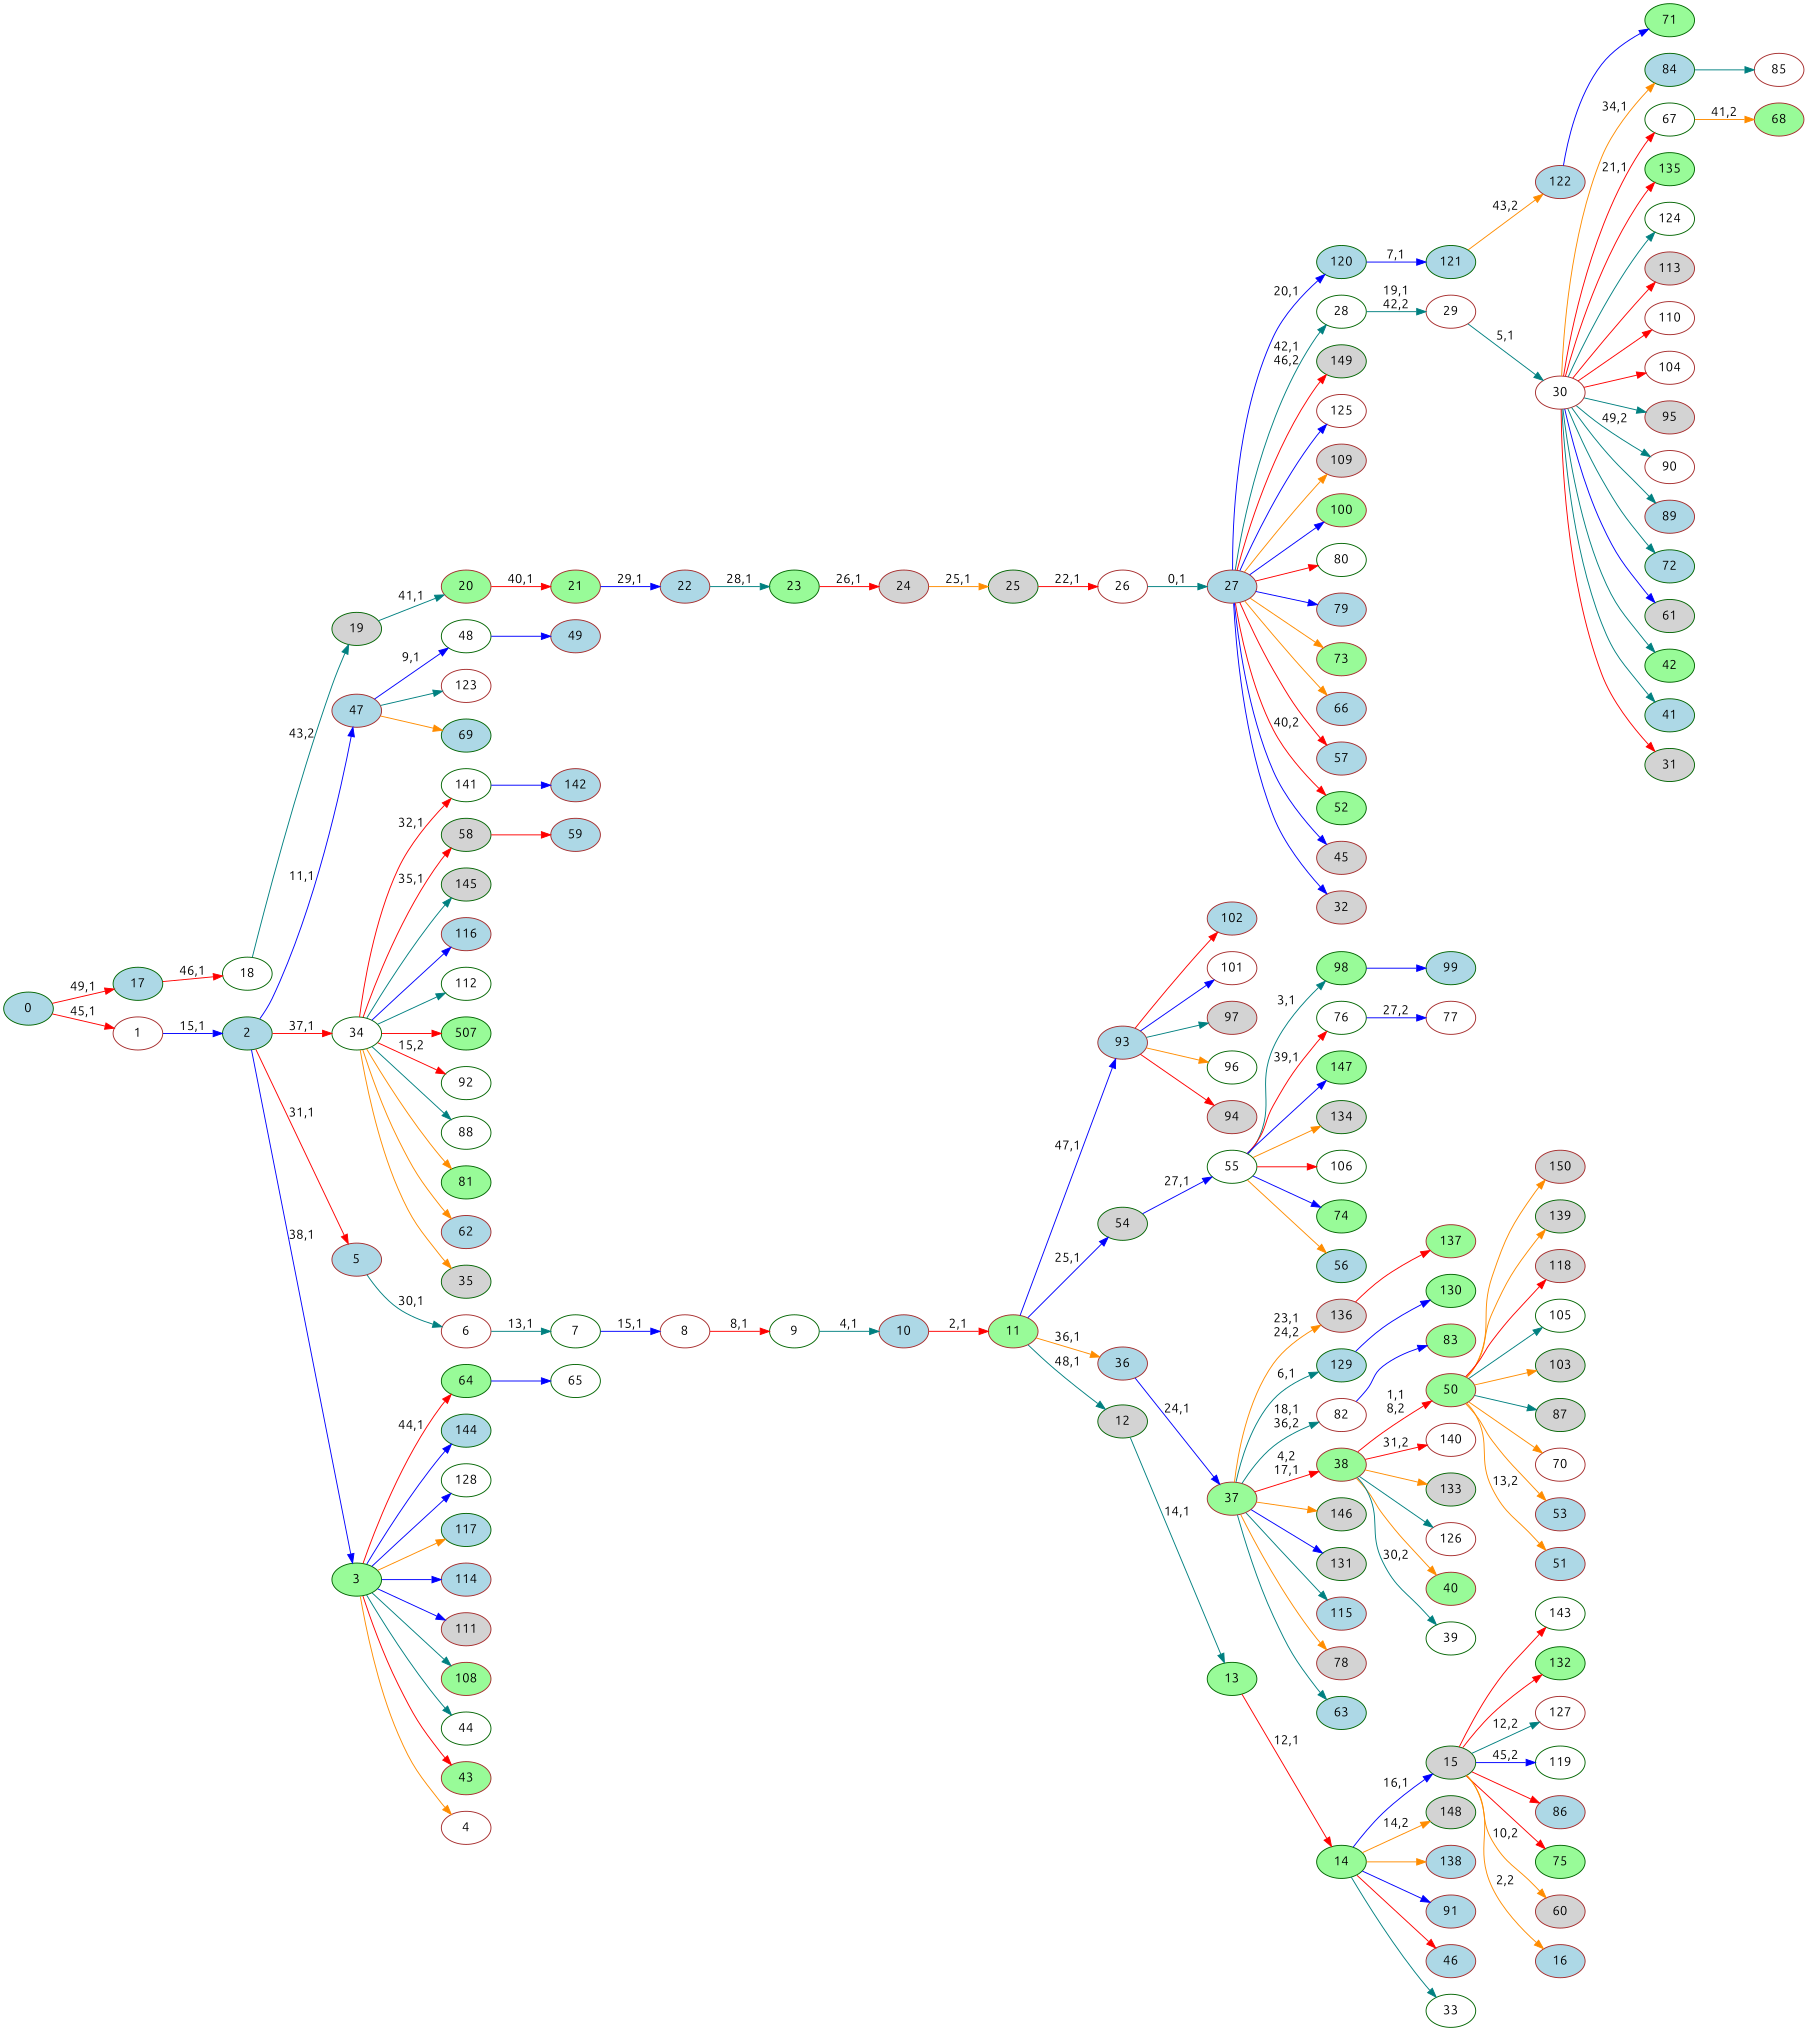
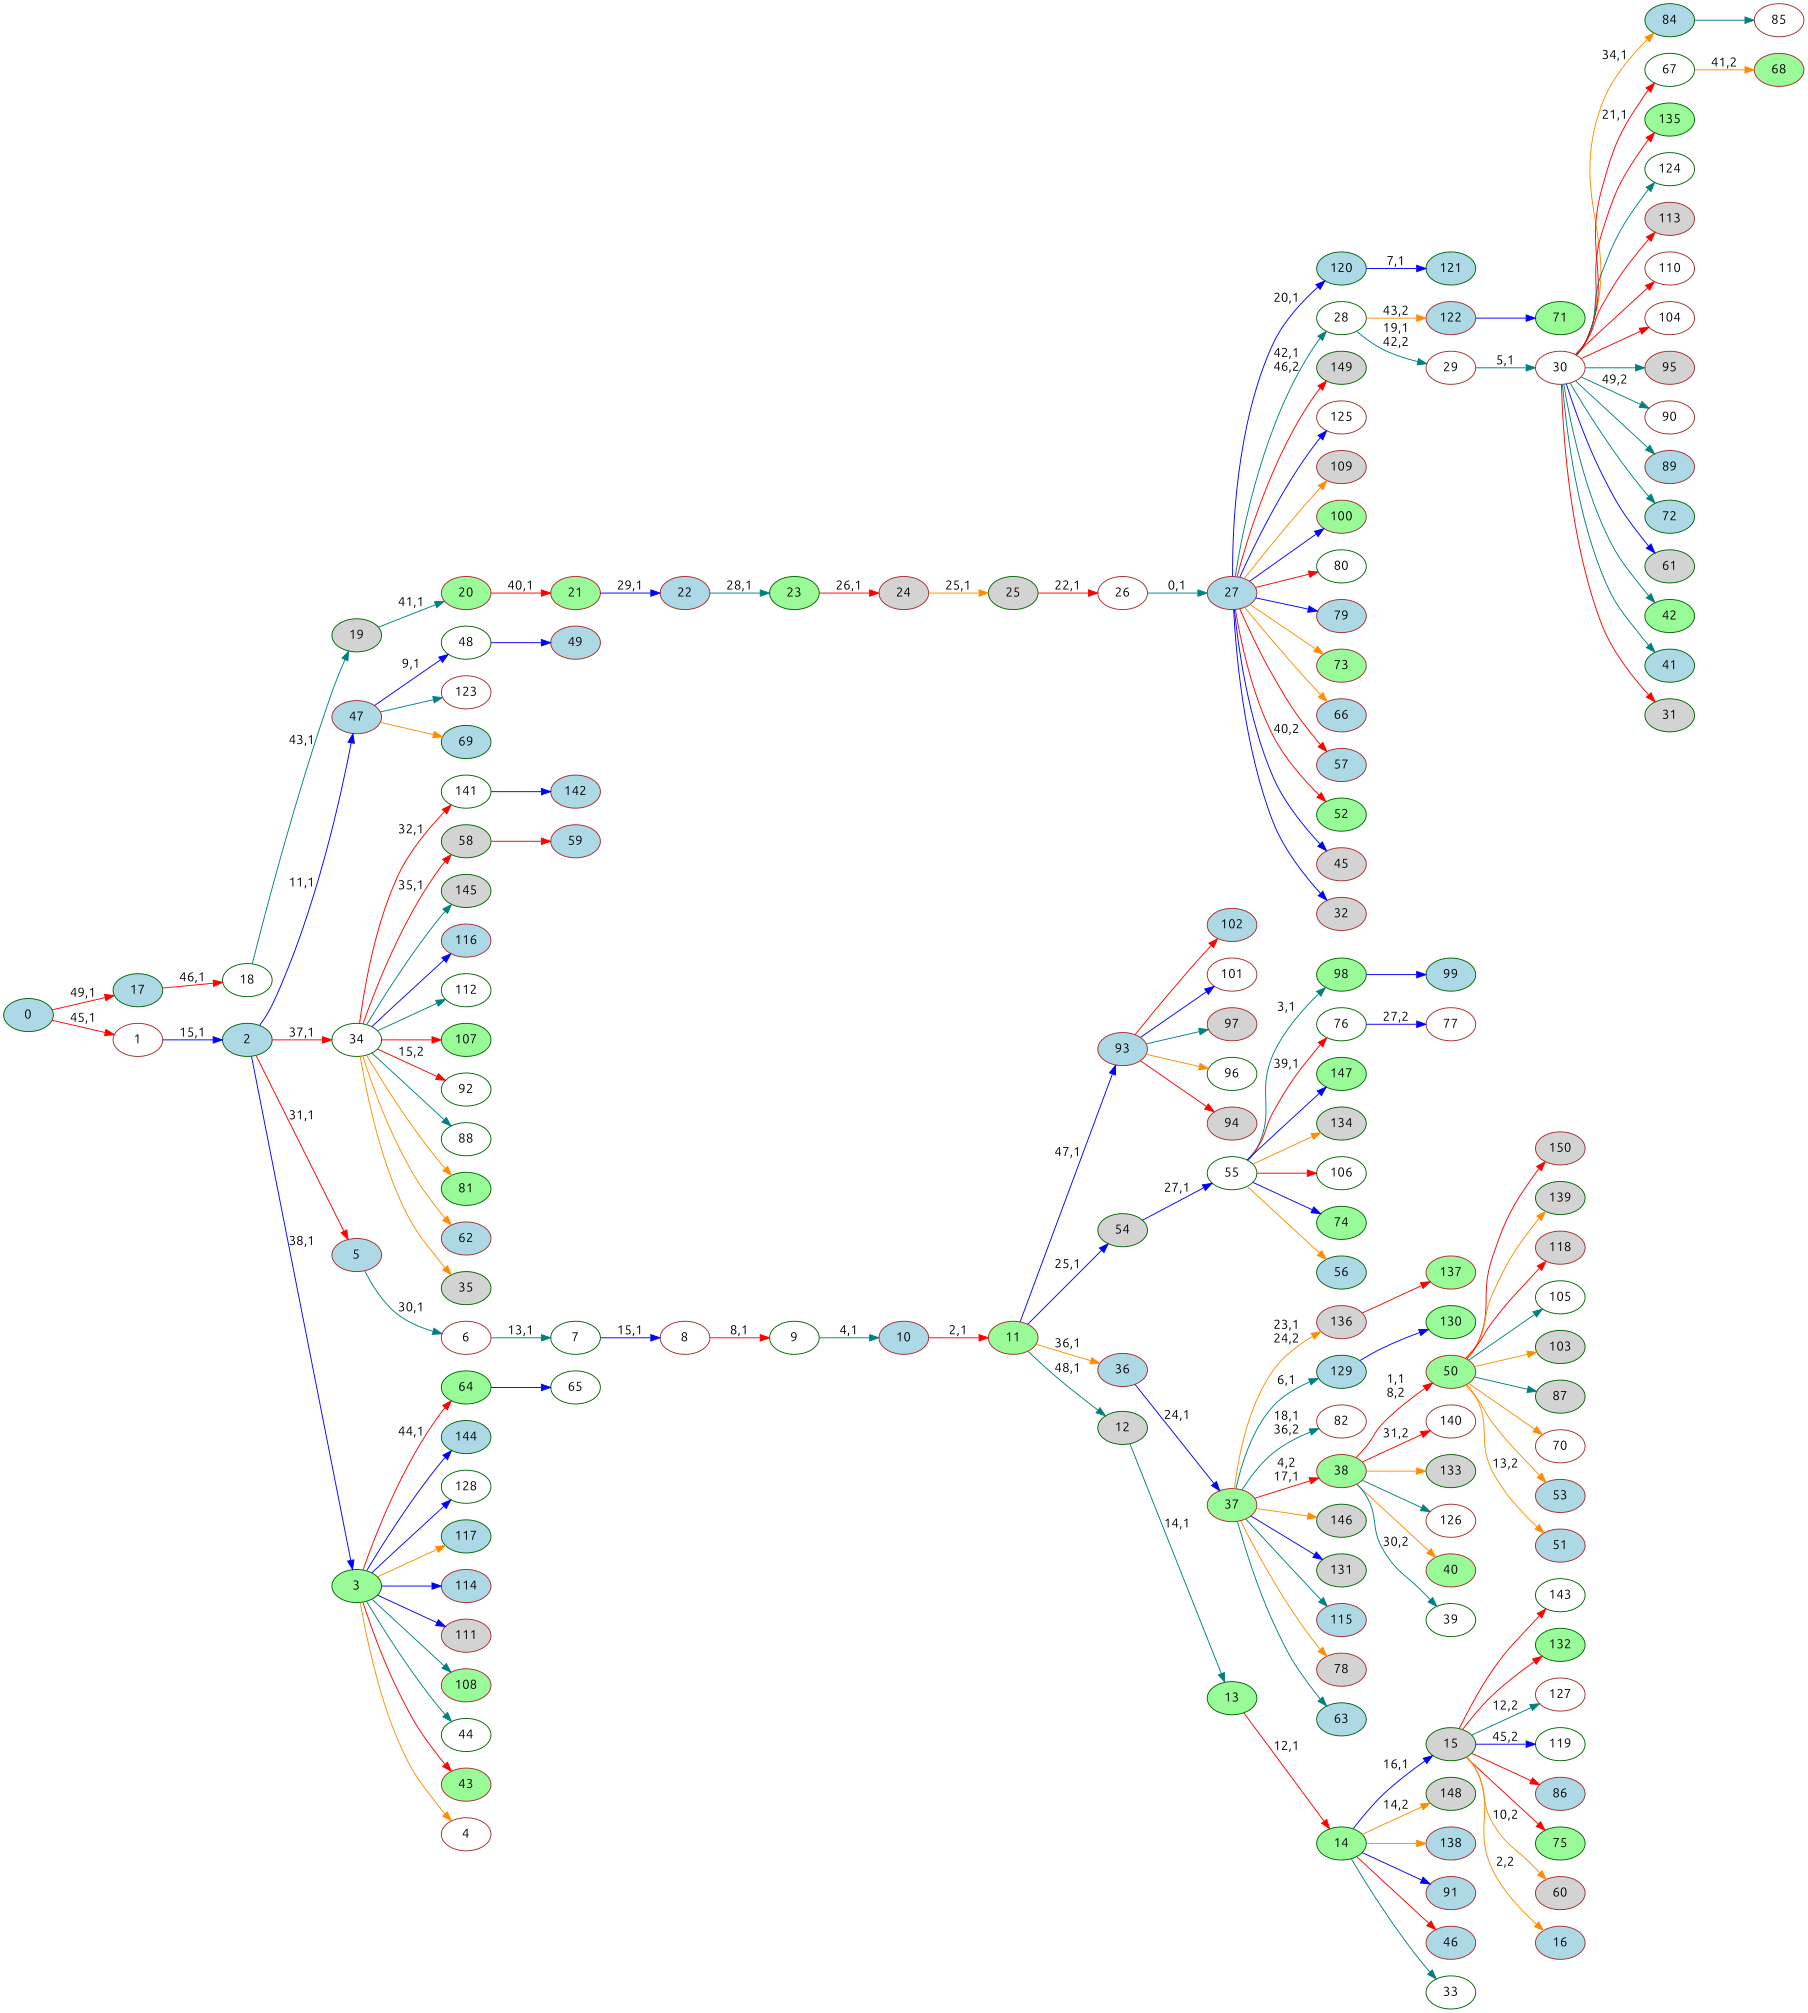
(1502, 225) -> (1391, 318)
(302, 734) -> (302, 741)
(466, 1033) -> (466, 1040)
(1492, 1279) -> (1492, 1260)
(1451, 1341) -> none
